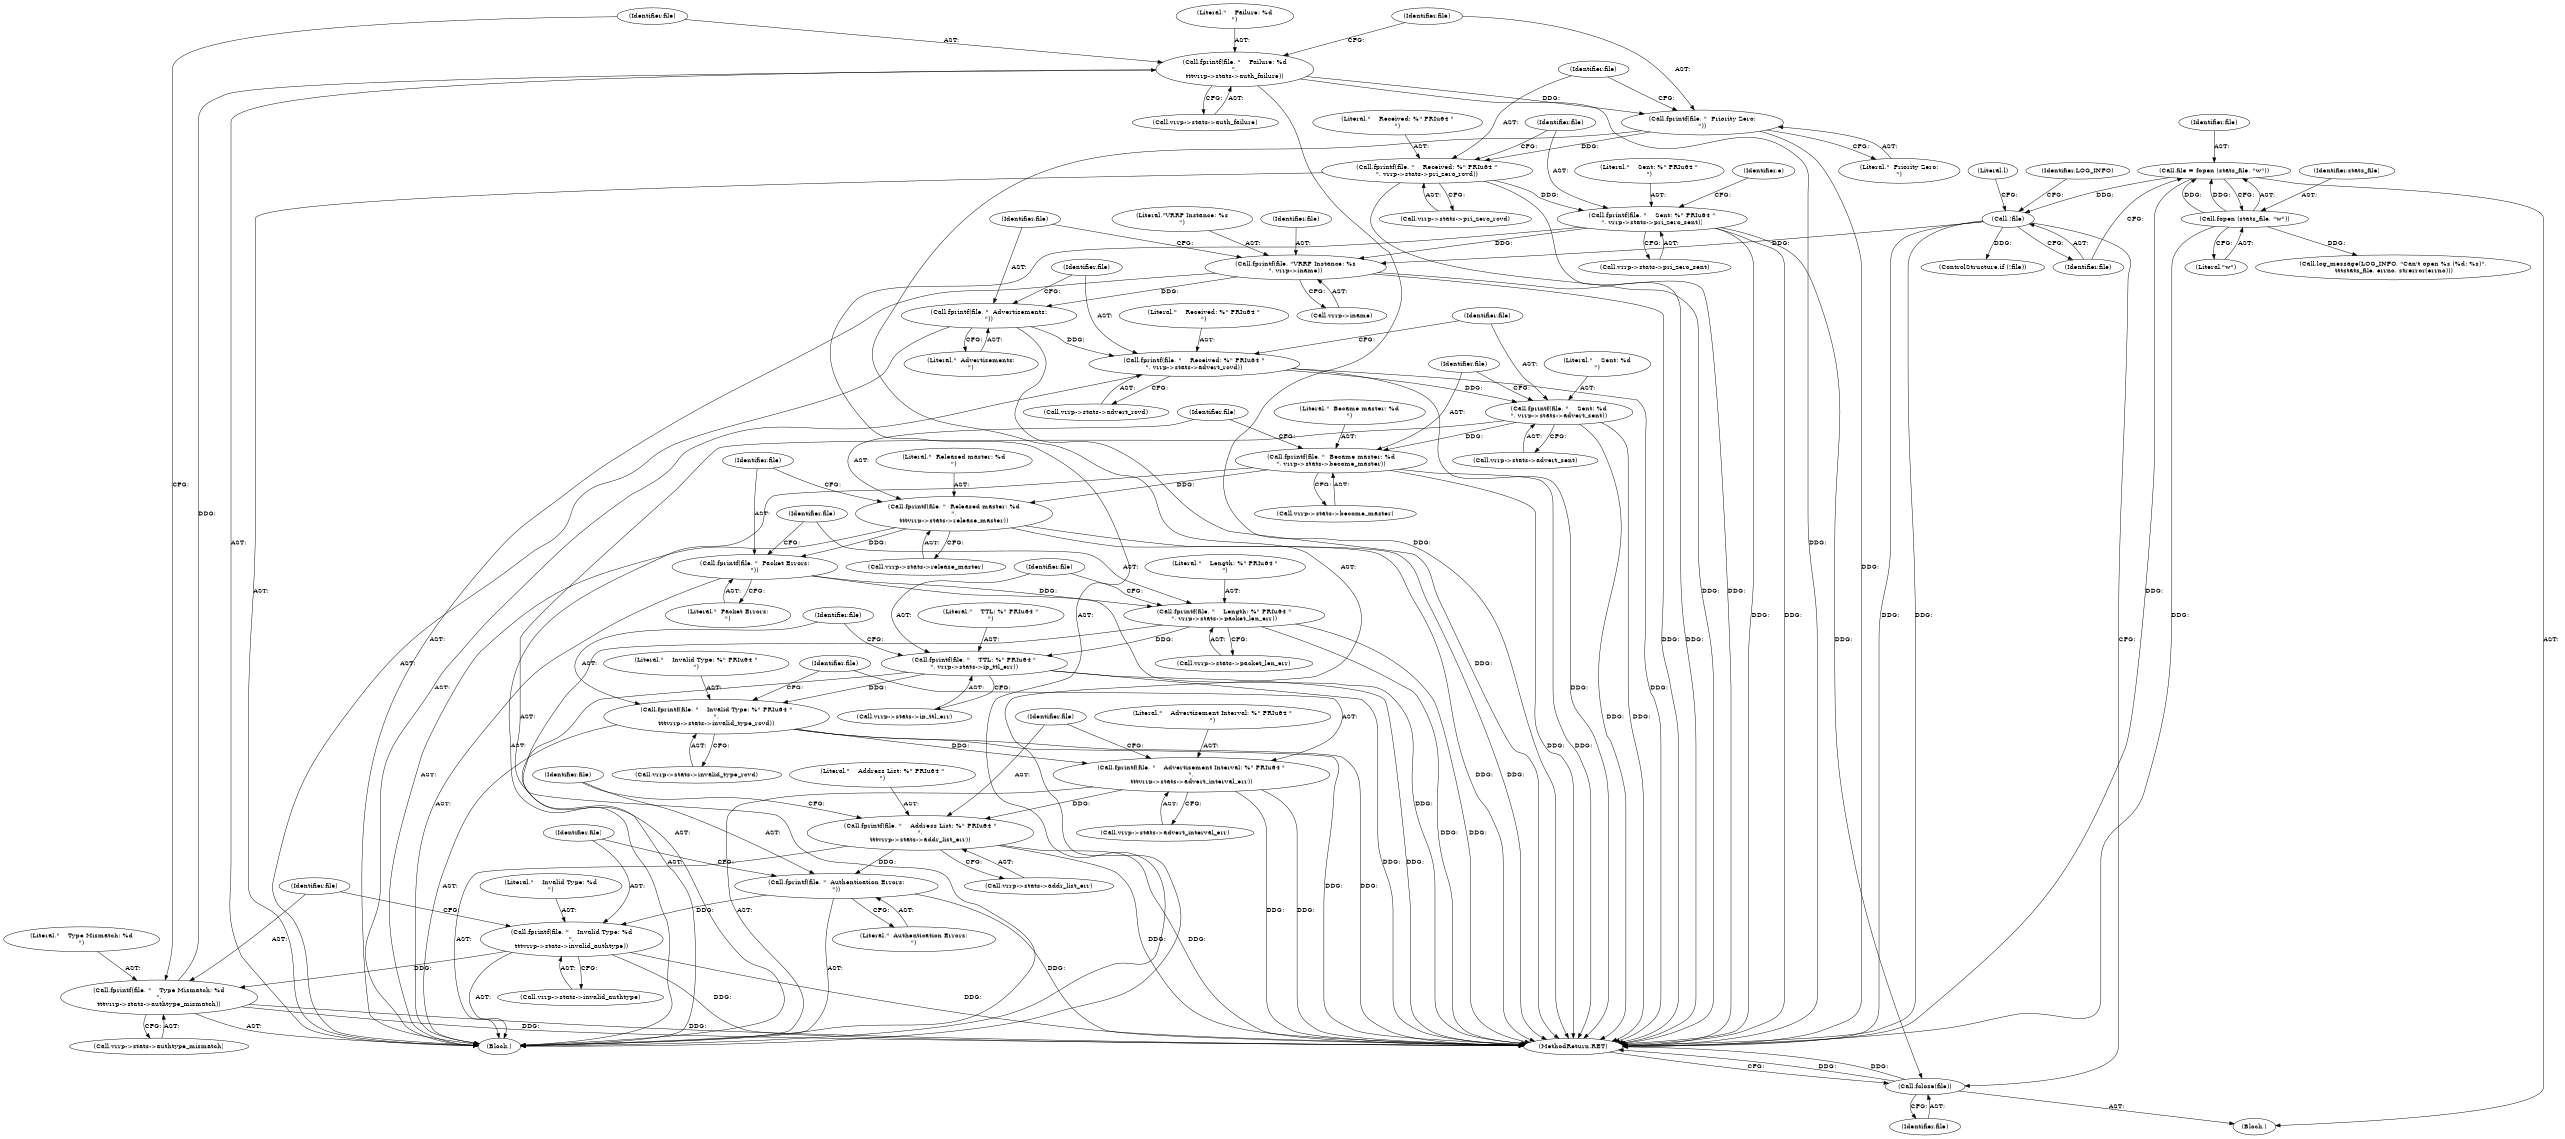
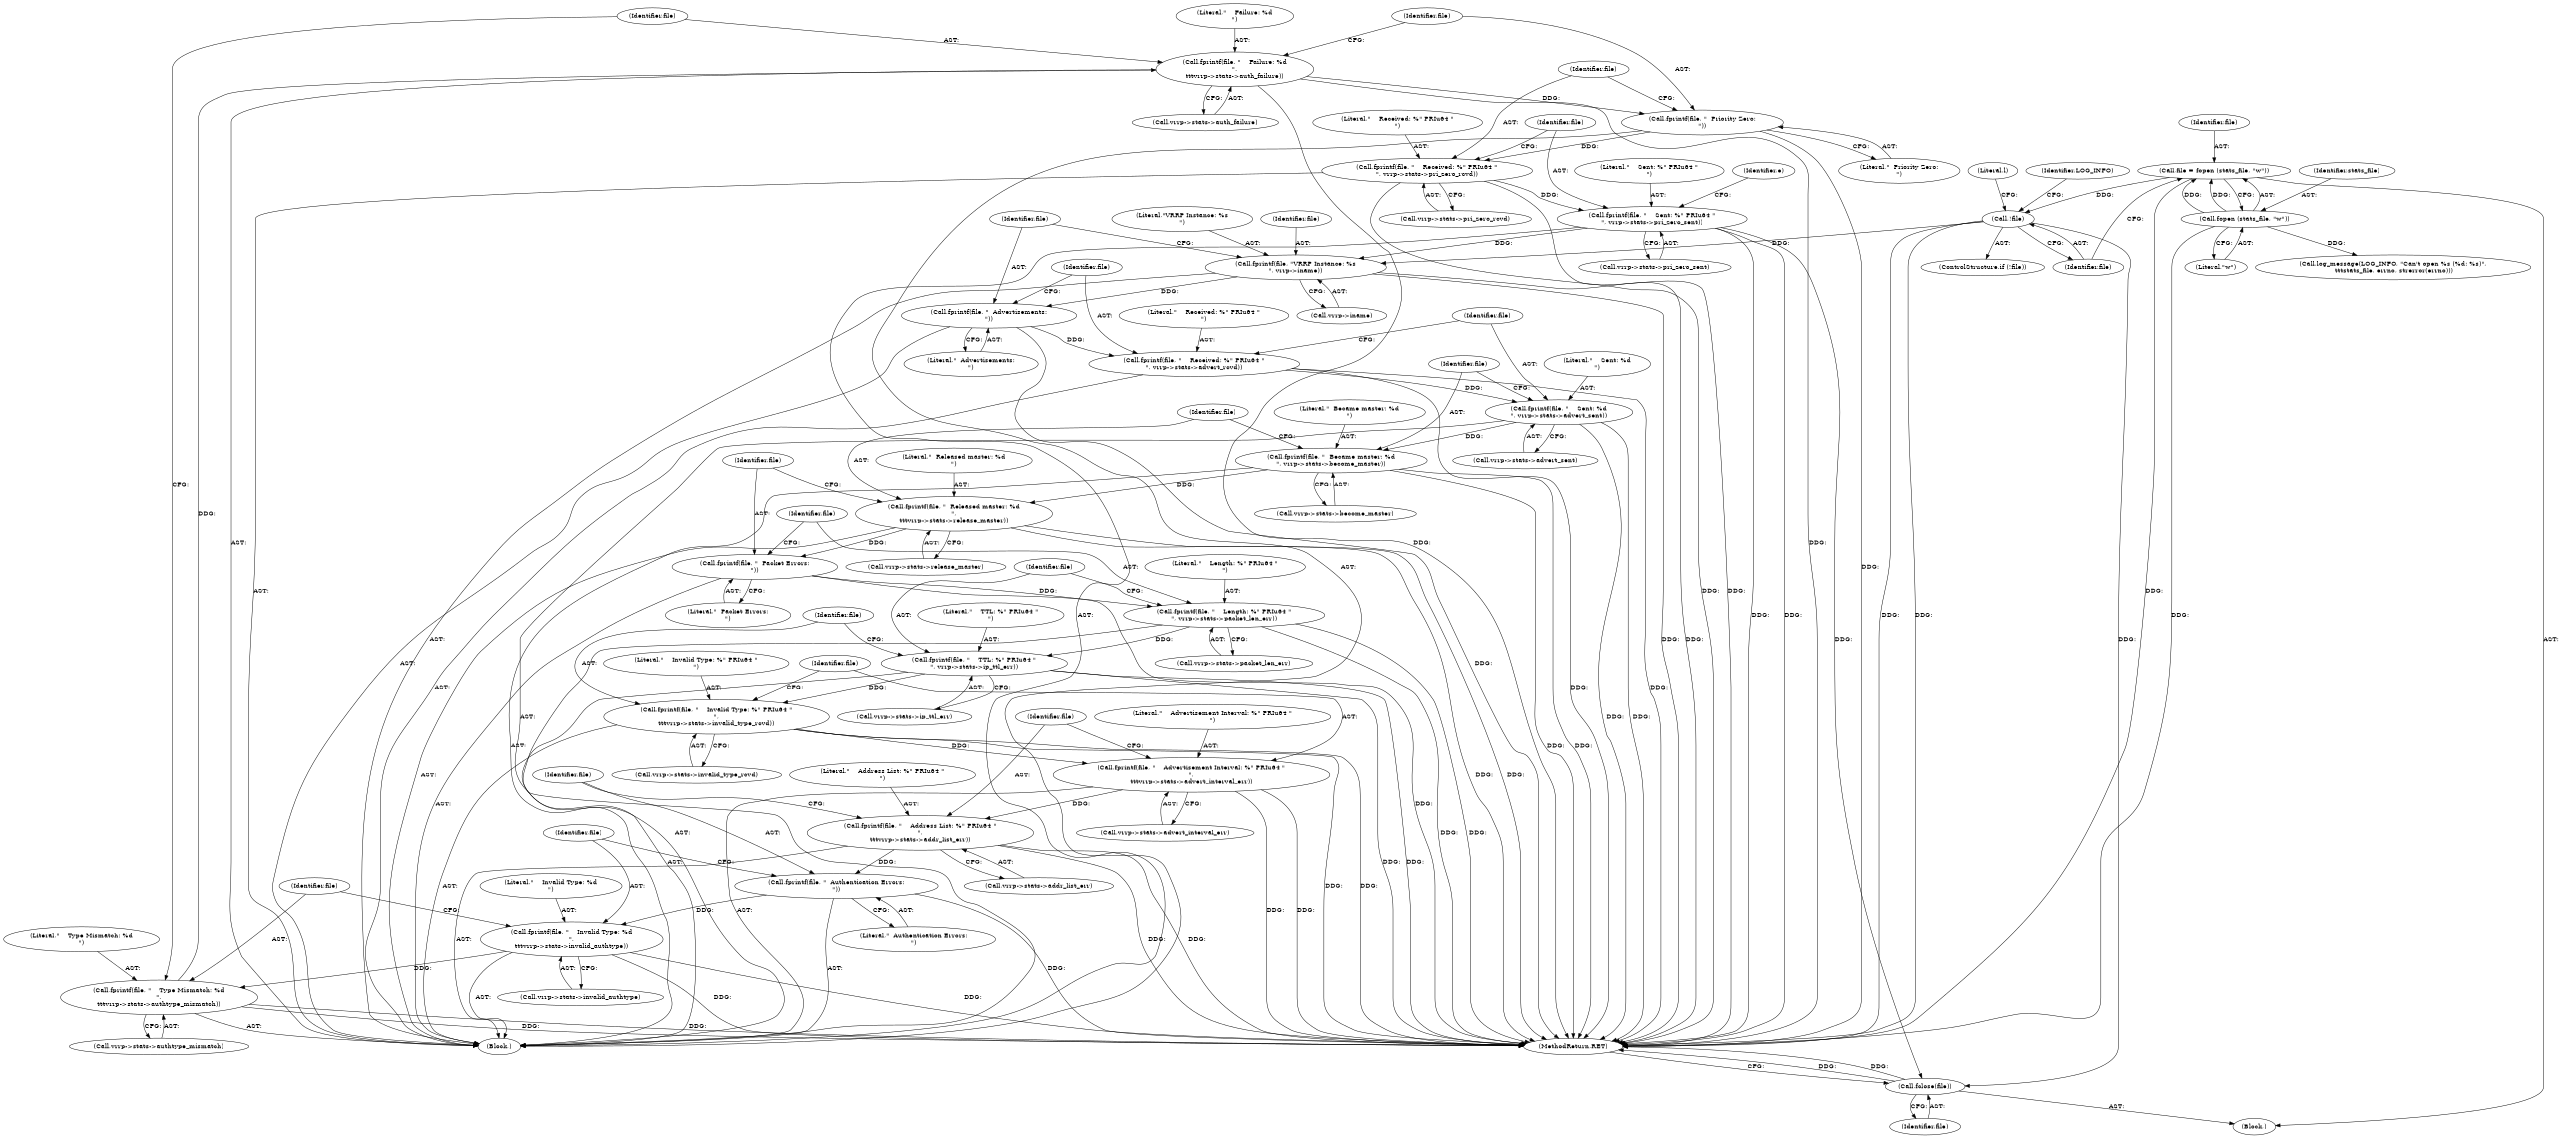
(2004, 243) -> (2004, 243)
(1096, 412) -> none
(2128, 639) -> (2128, 639)
